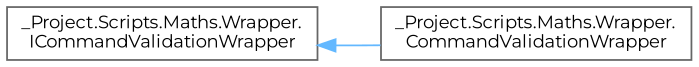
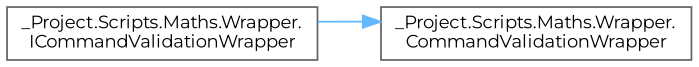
(358, 45) -> (340, 22)
